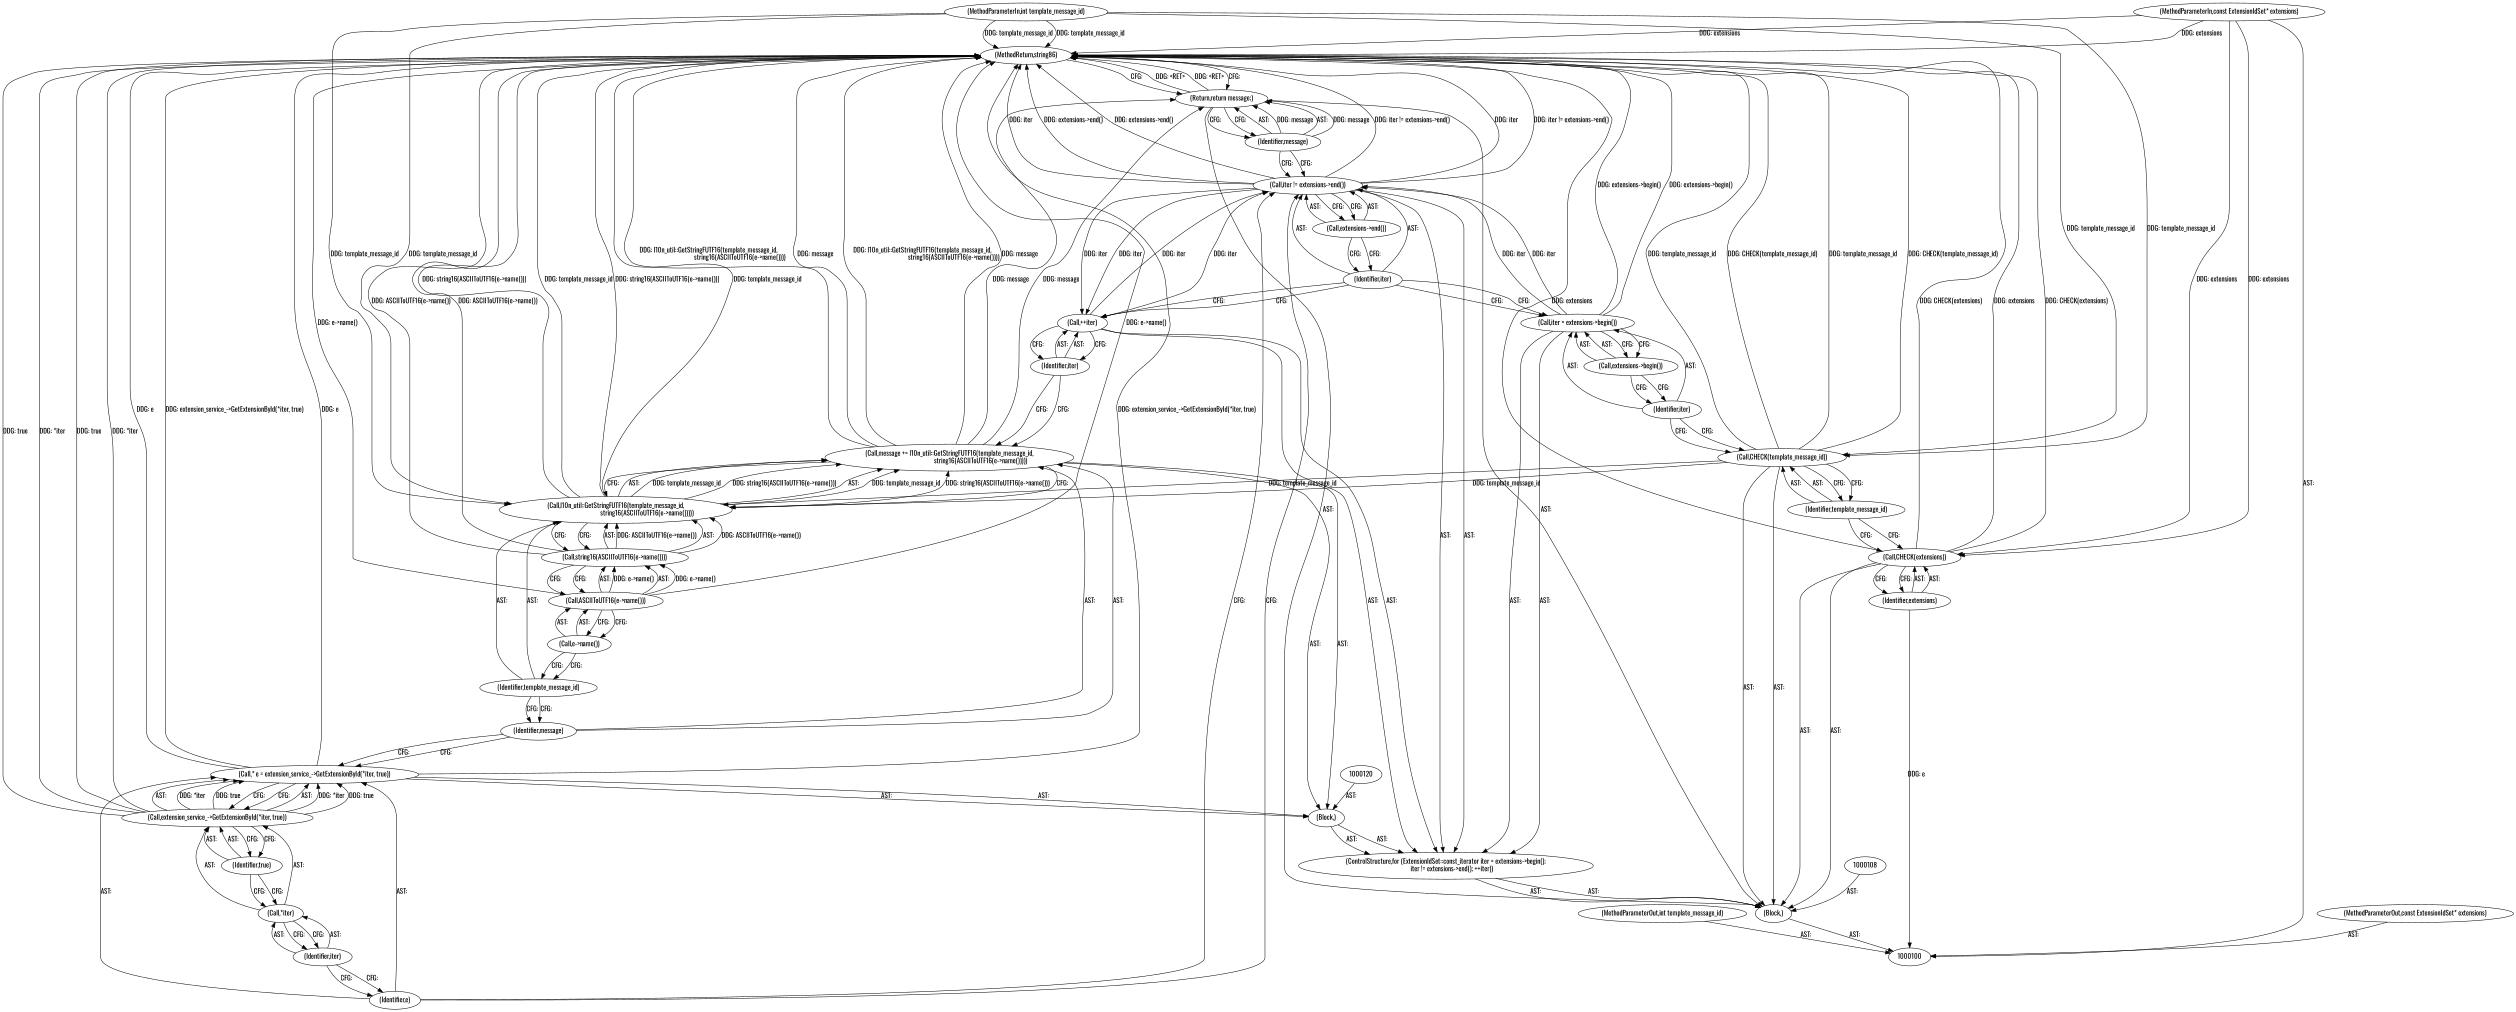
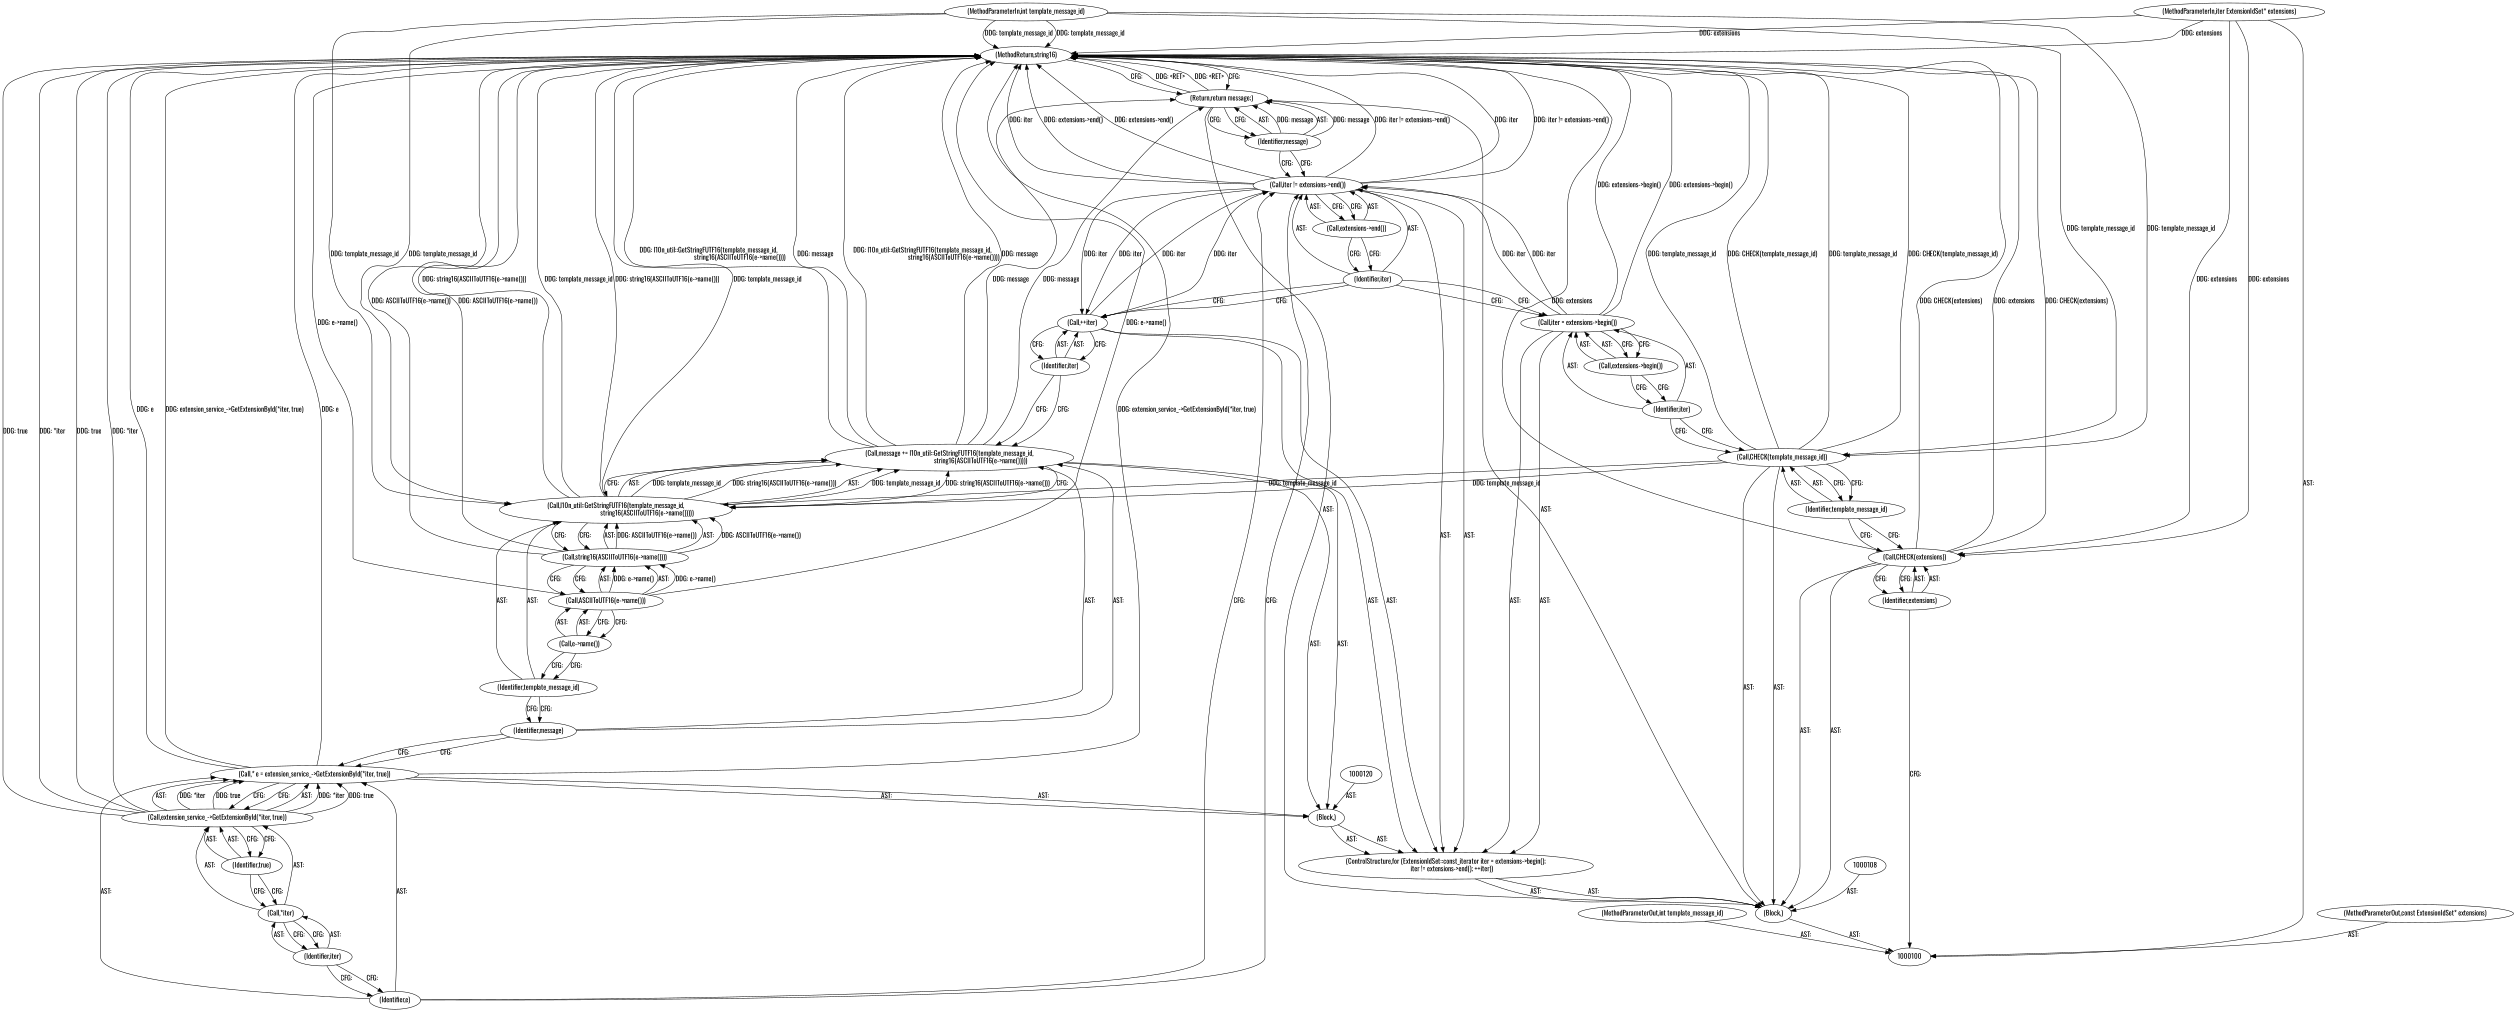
(2229, 12) -> (2229, 12)
(1026, 55) -> (1026, 55)
(1916, 775) -> (1916, 775)
